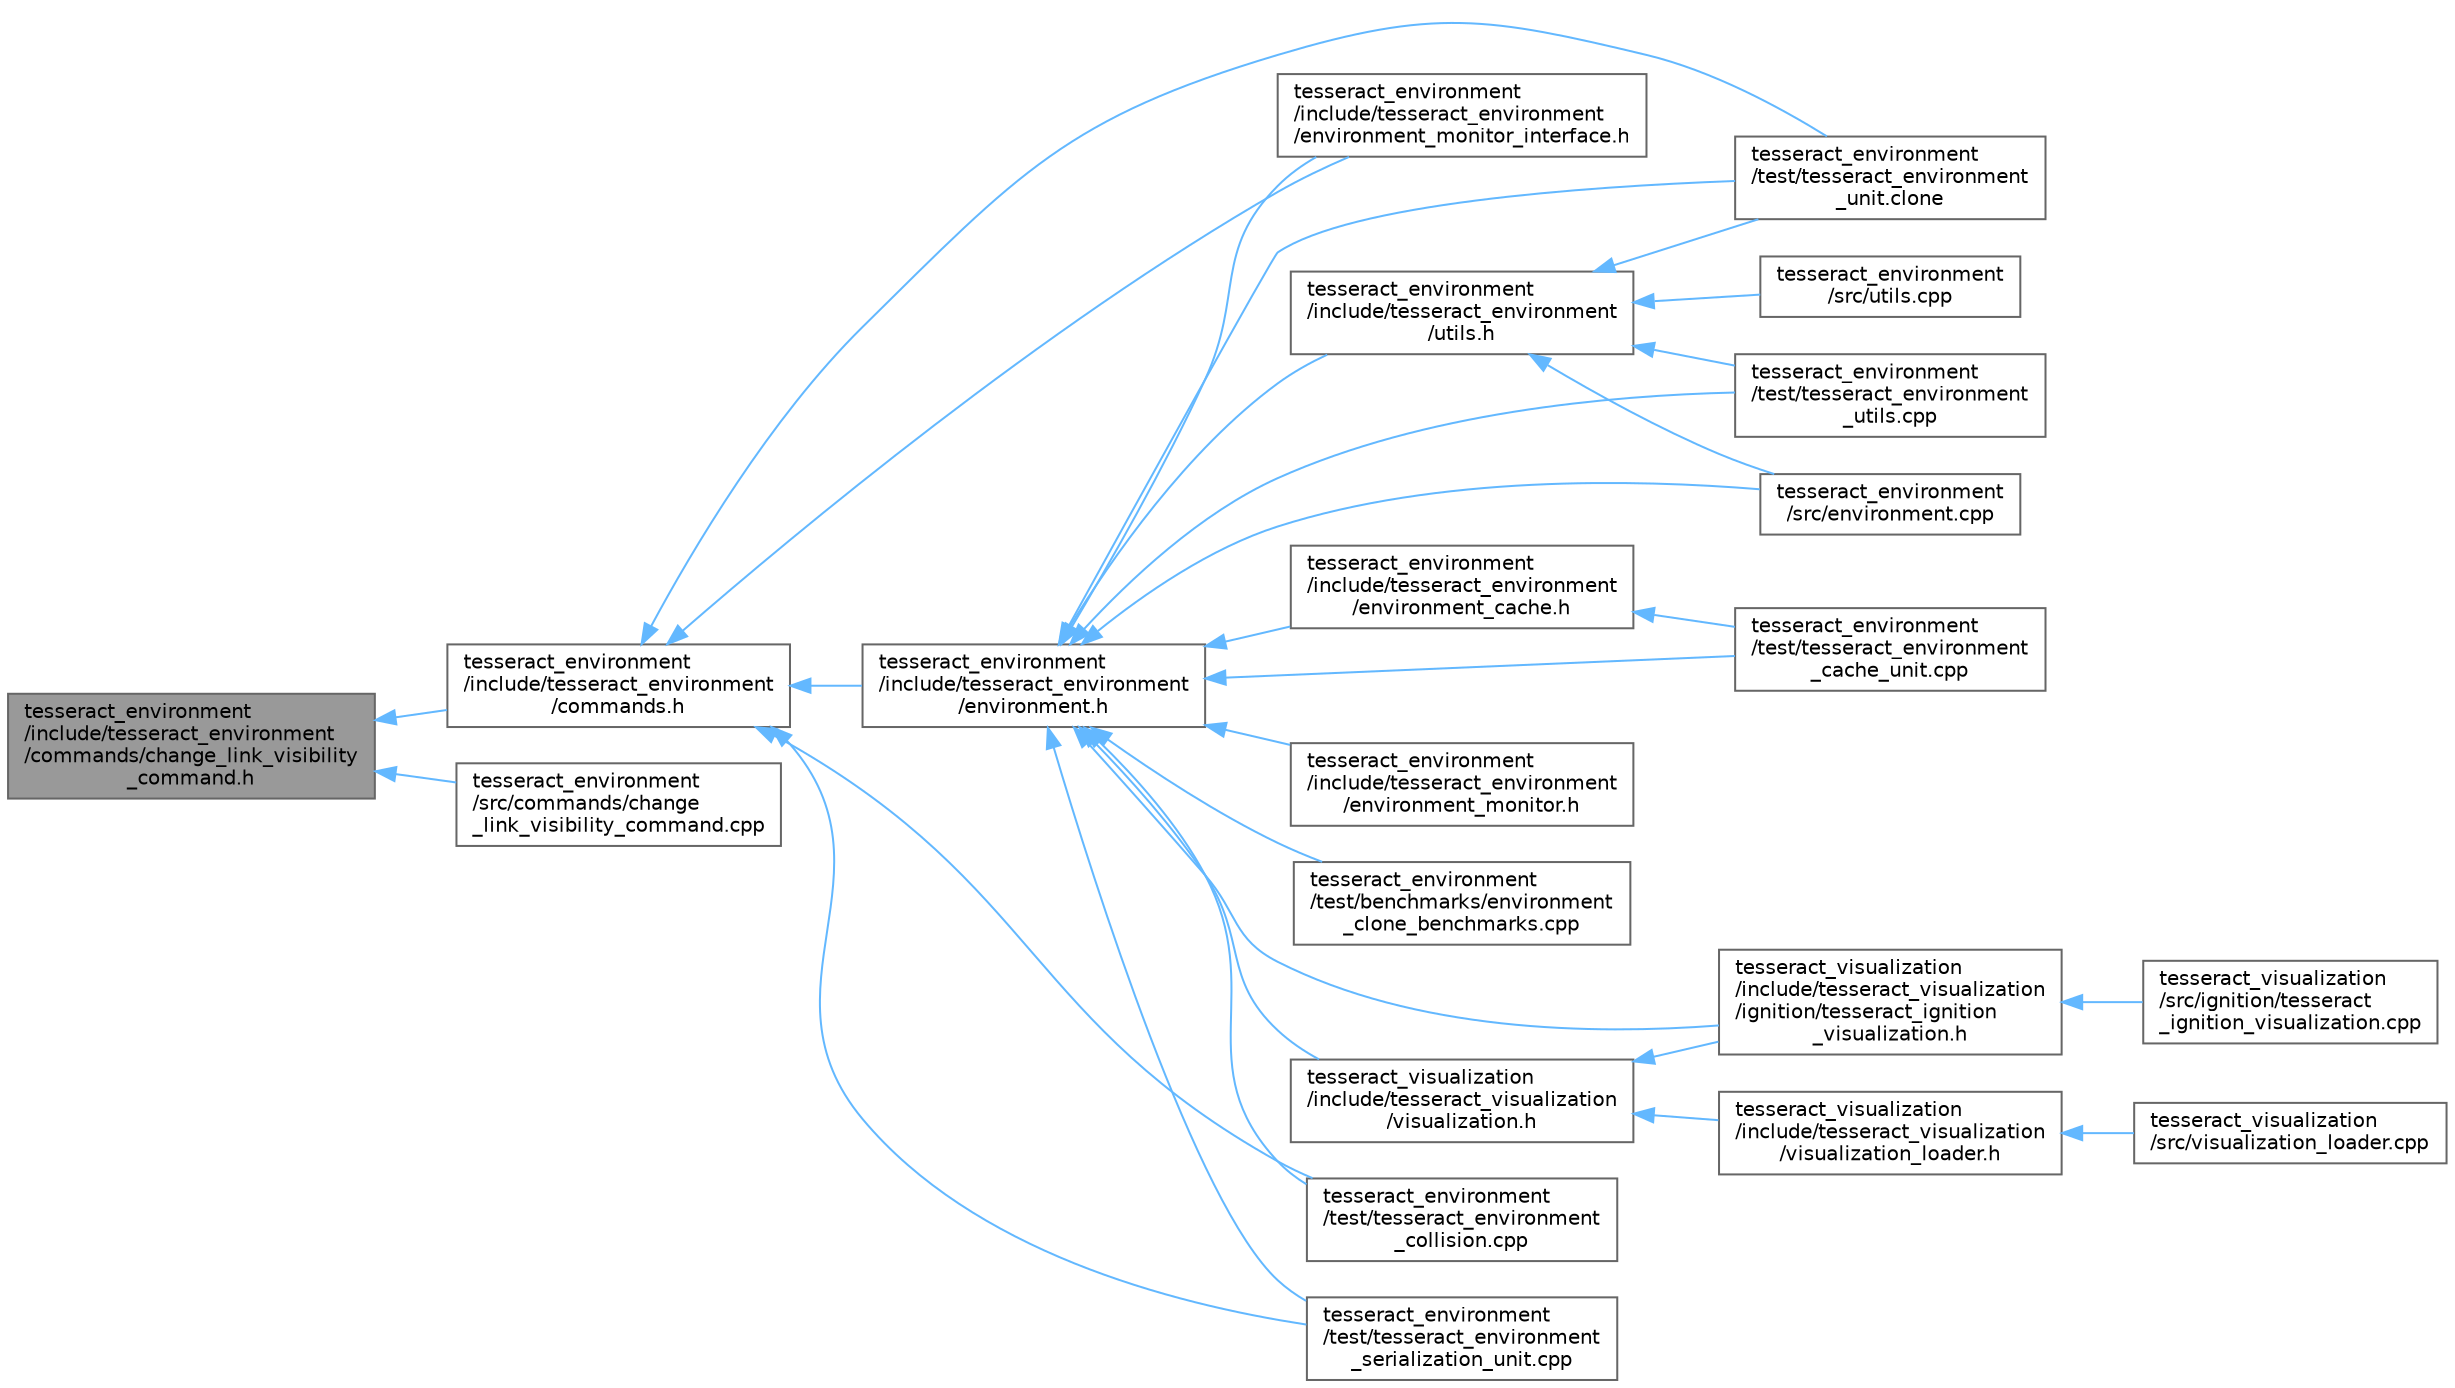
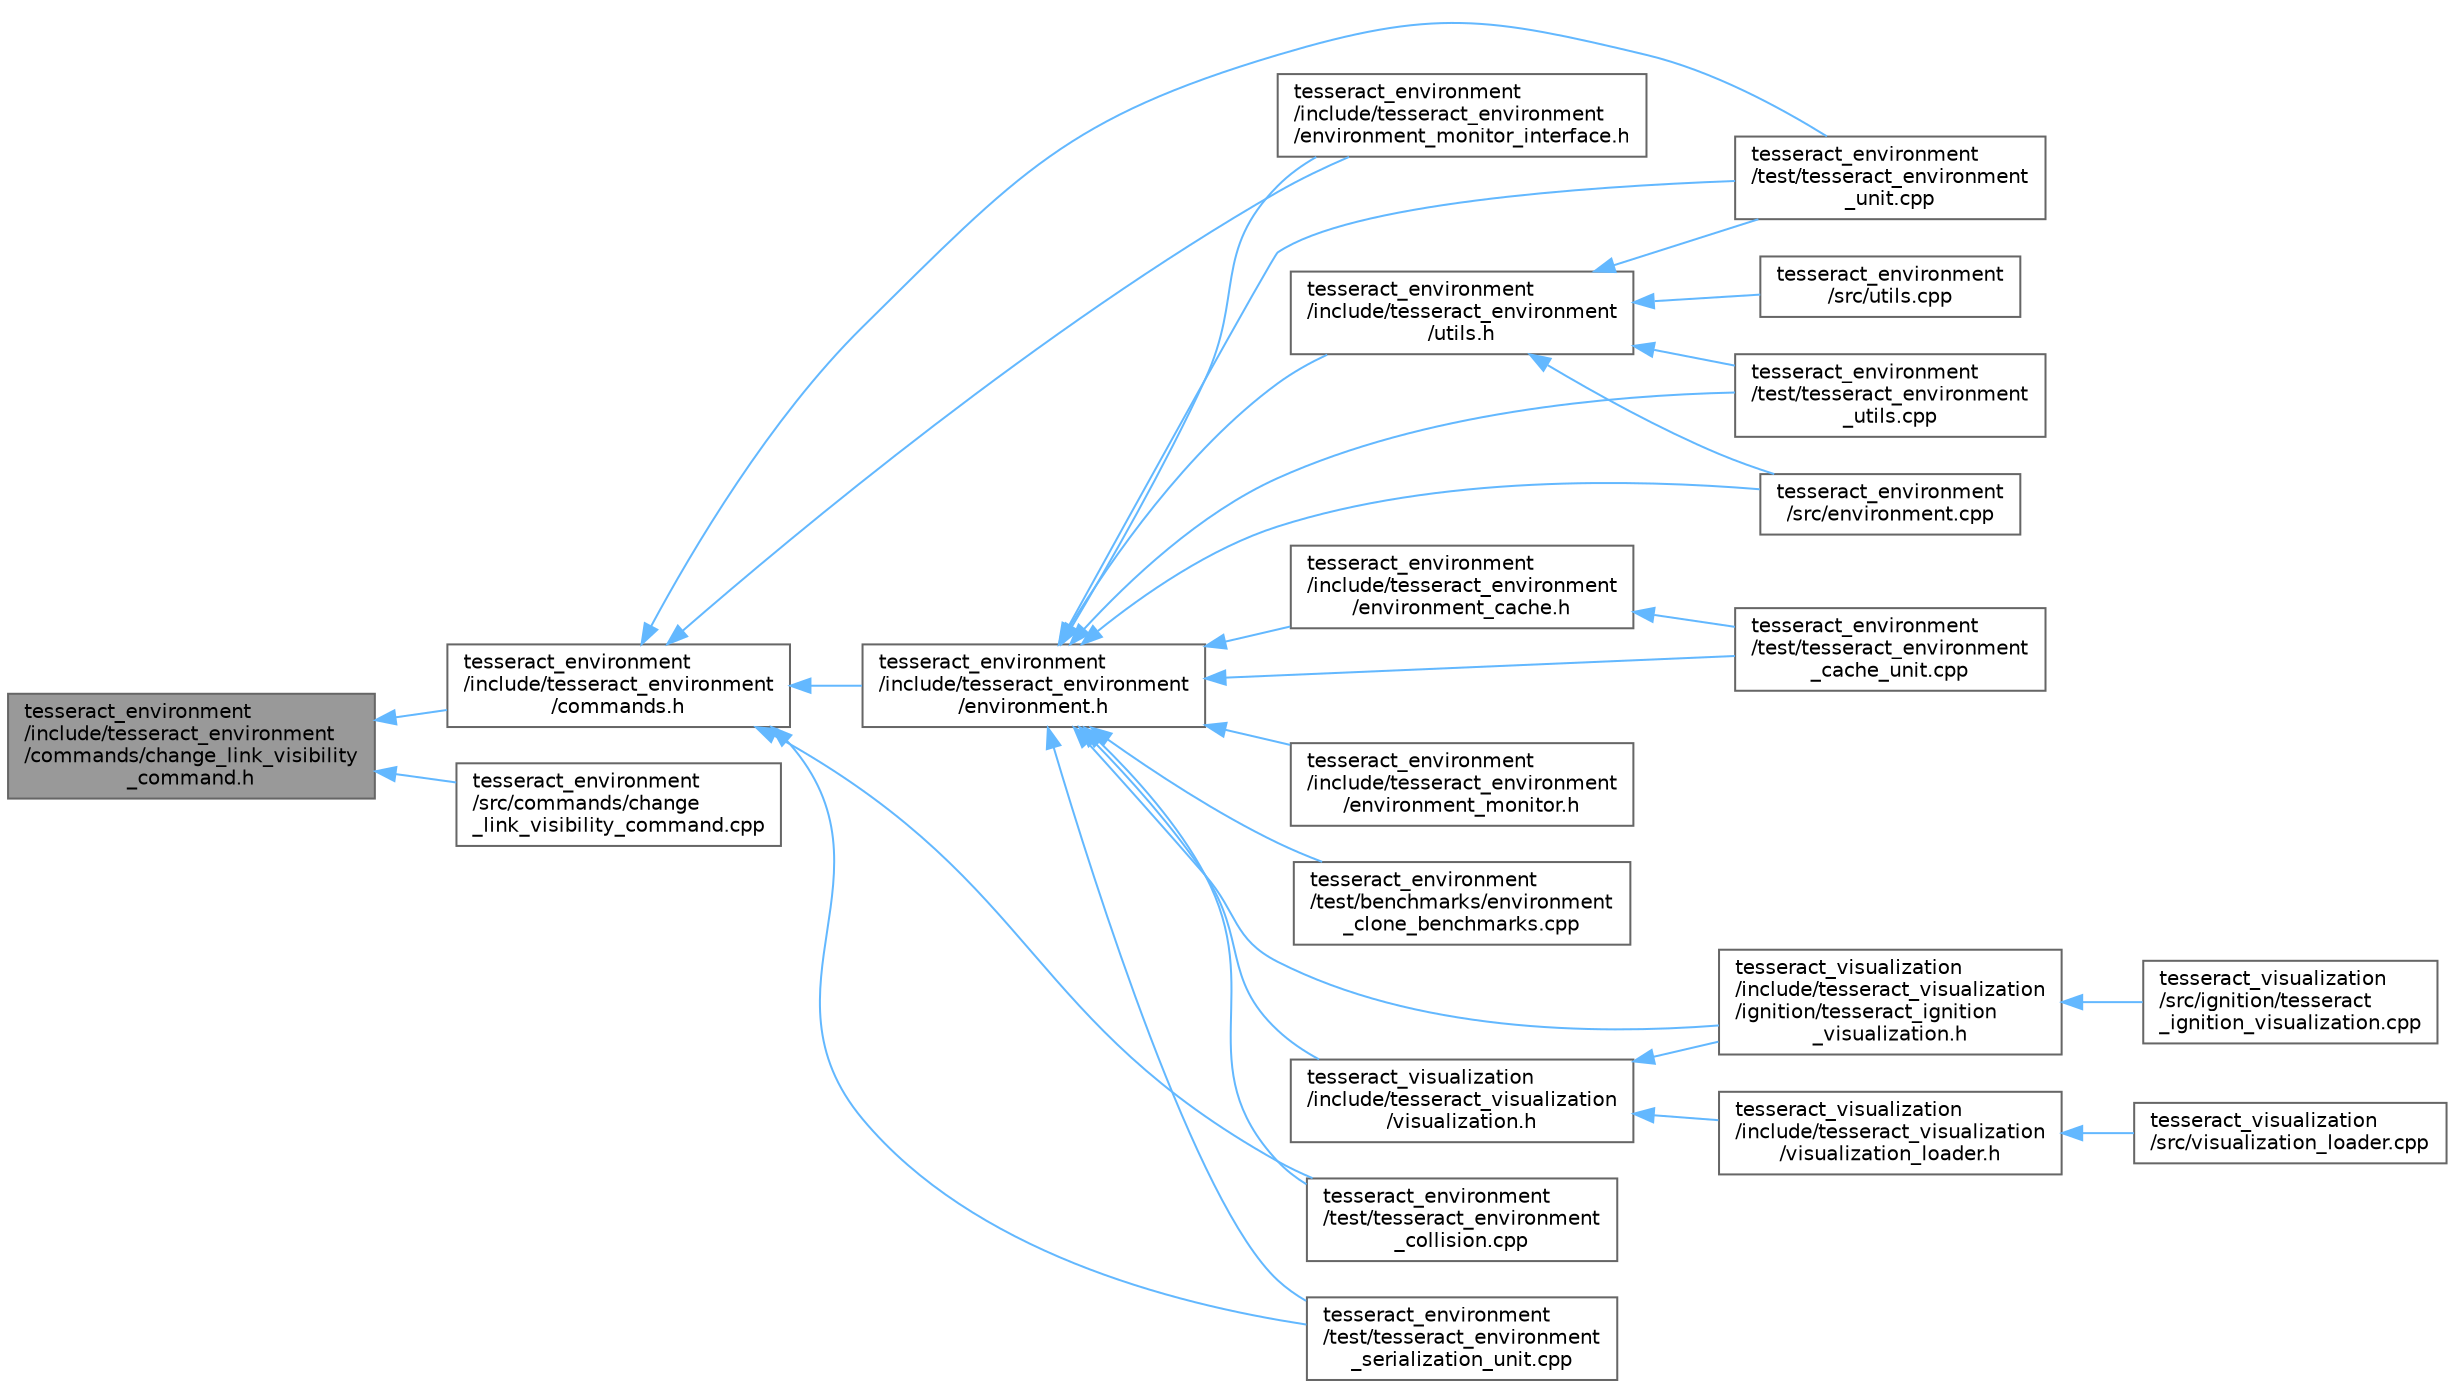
(1890, 178) -> (1890, 178)
